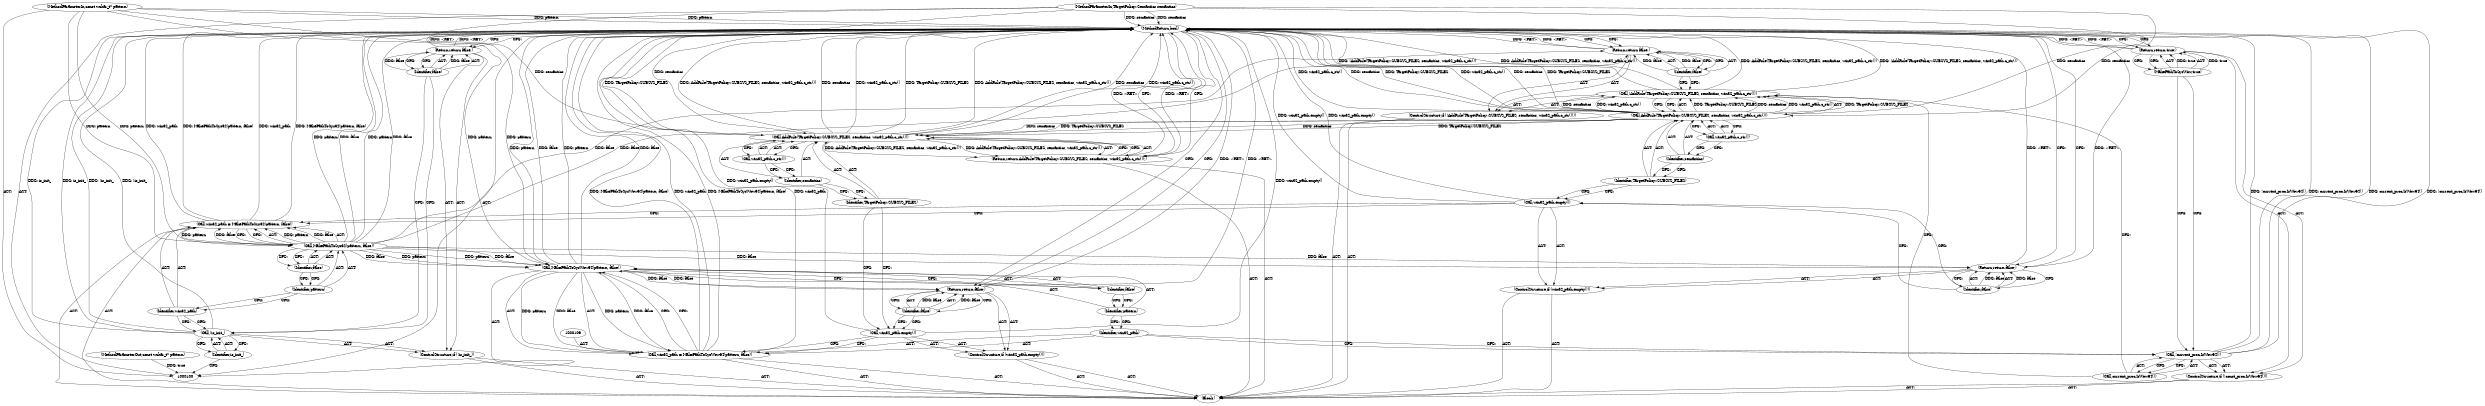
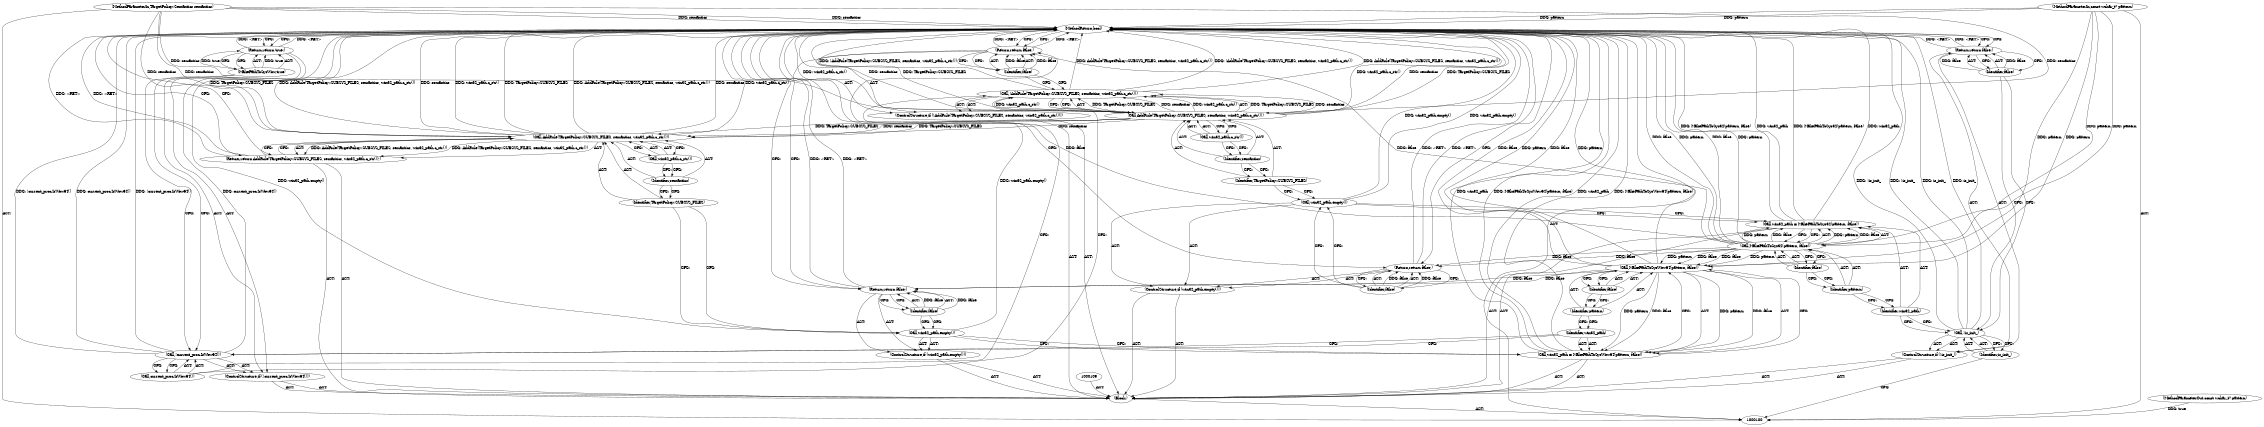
(603, 350) -> (1097, 391)
(475, 363) -> (1436, 409)
(2227, 377) -> (267, 377)
